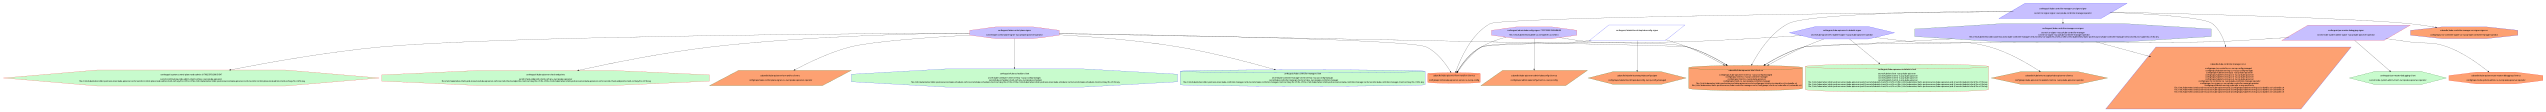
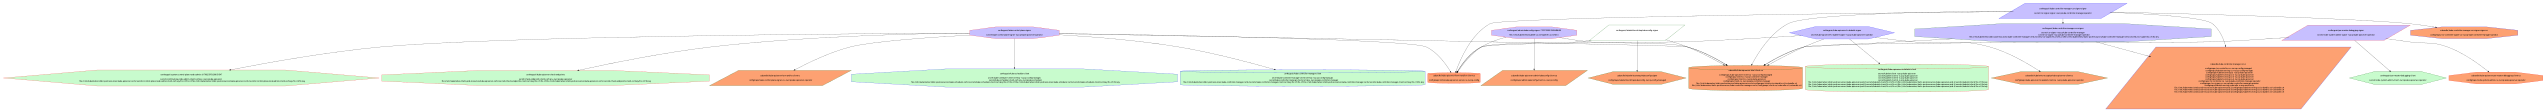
(1637, 33) -> (1637, 33)
